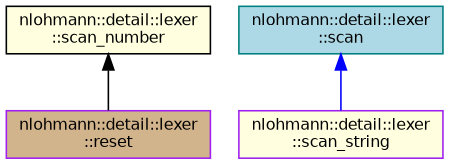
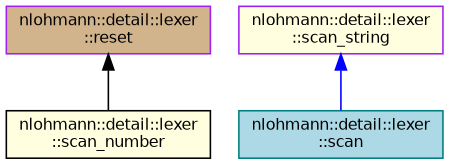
(108, 90) -> (108, 90)
(341, 90) -> (341, 90)
